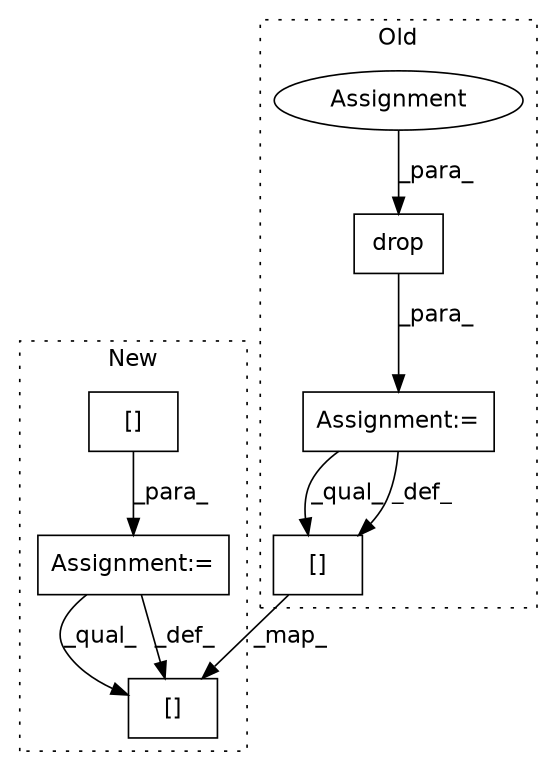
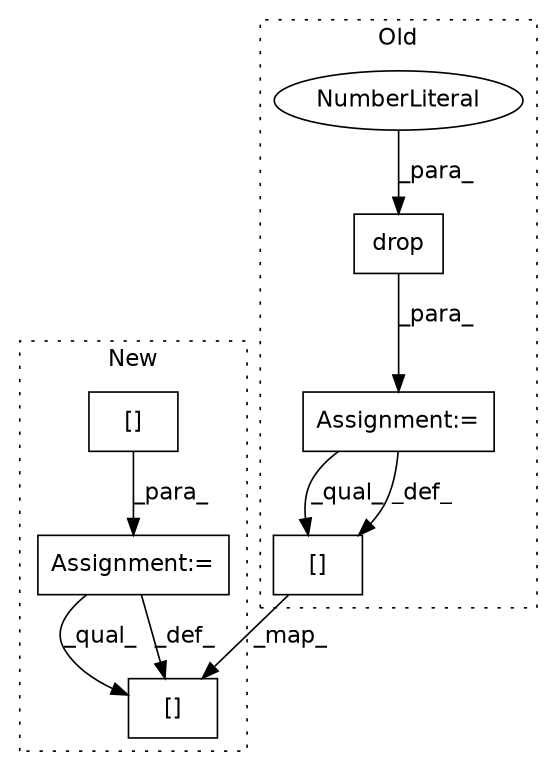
(399, 100) -> (399, 100)
